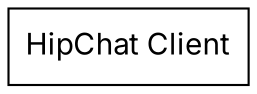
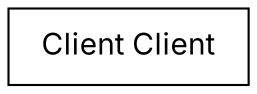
(129, 47) -> (129, 47)
